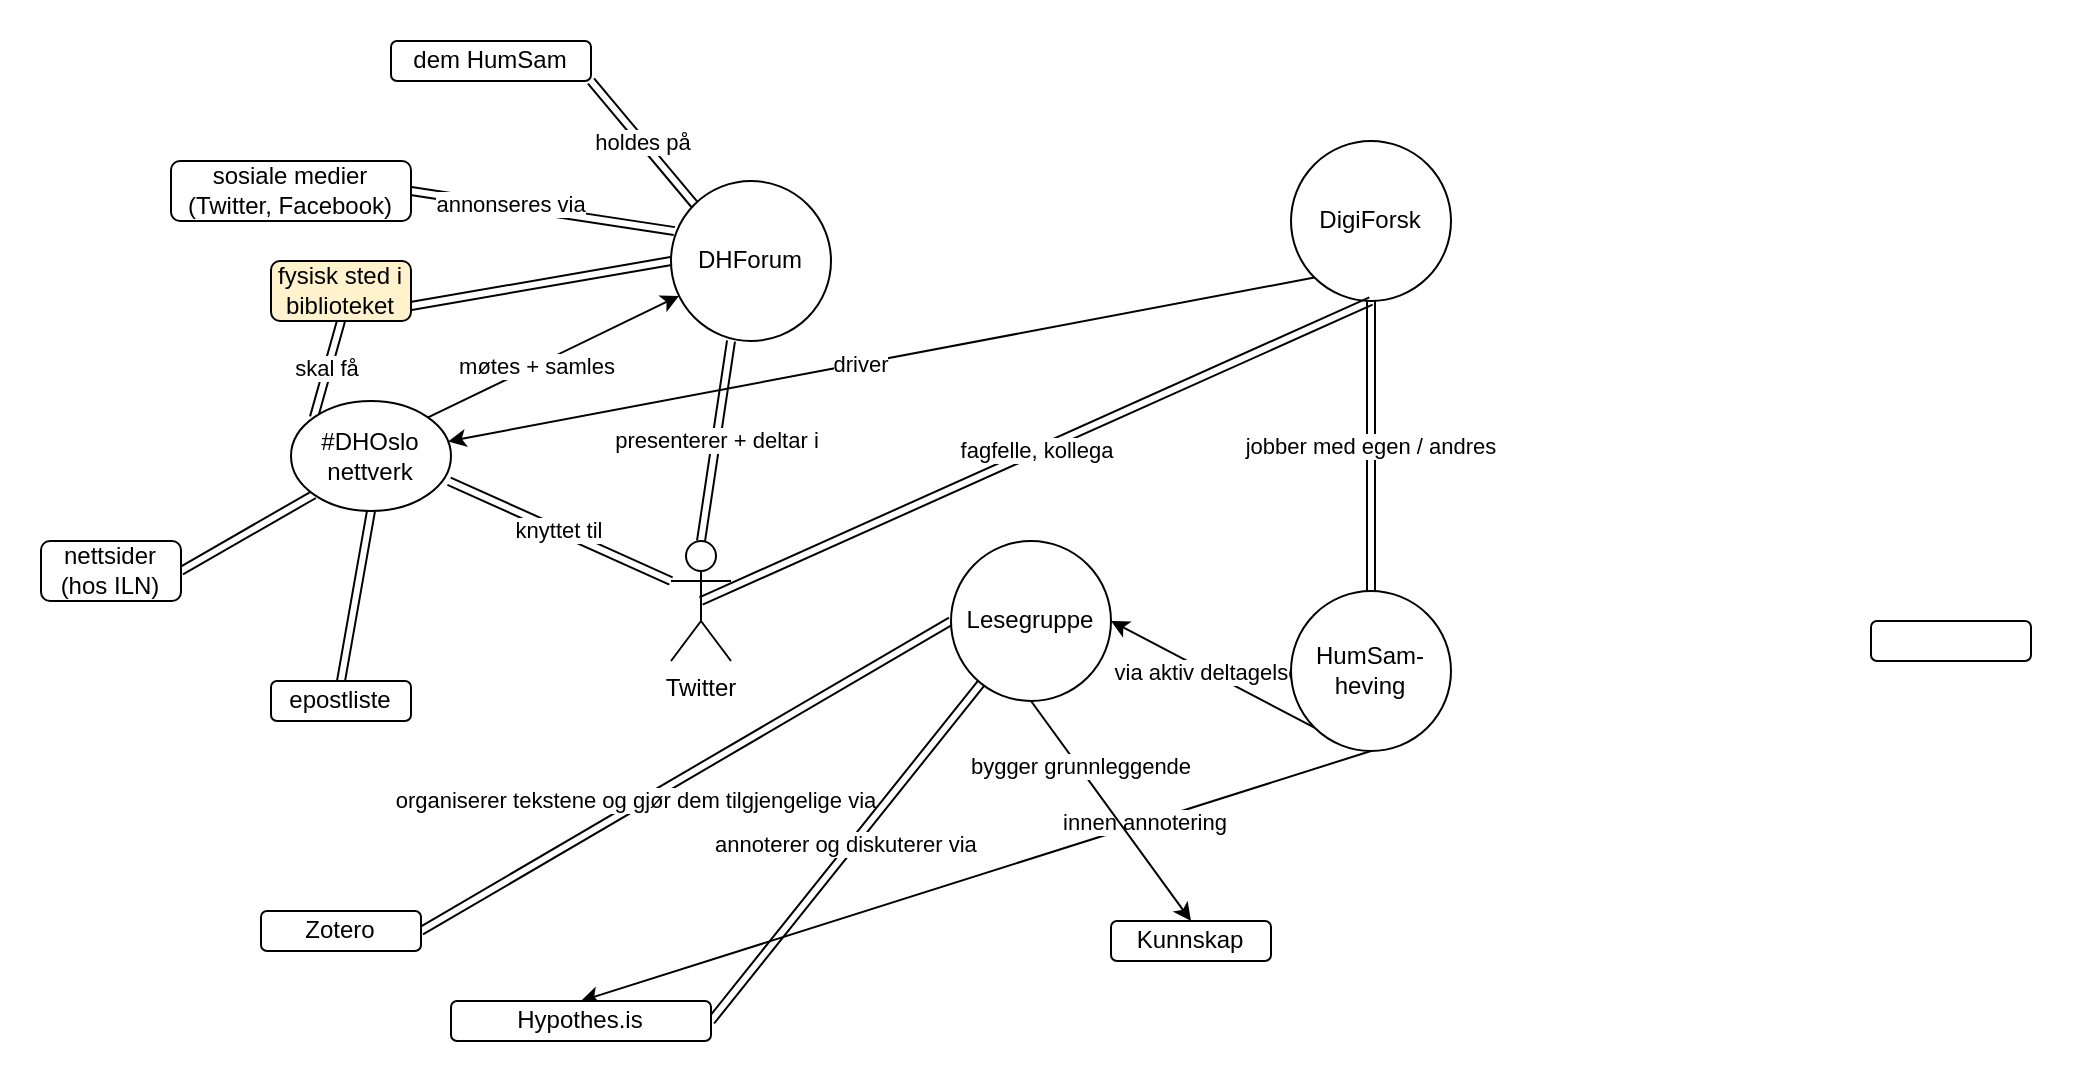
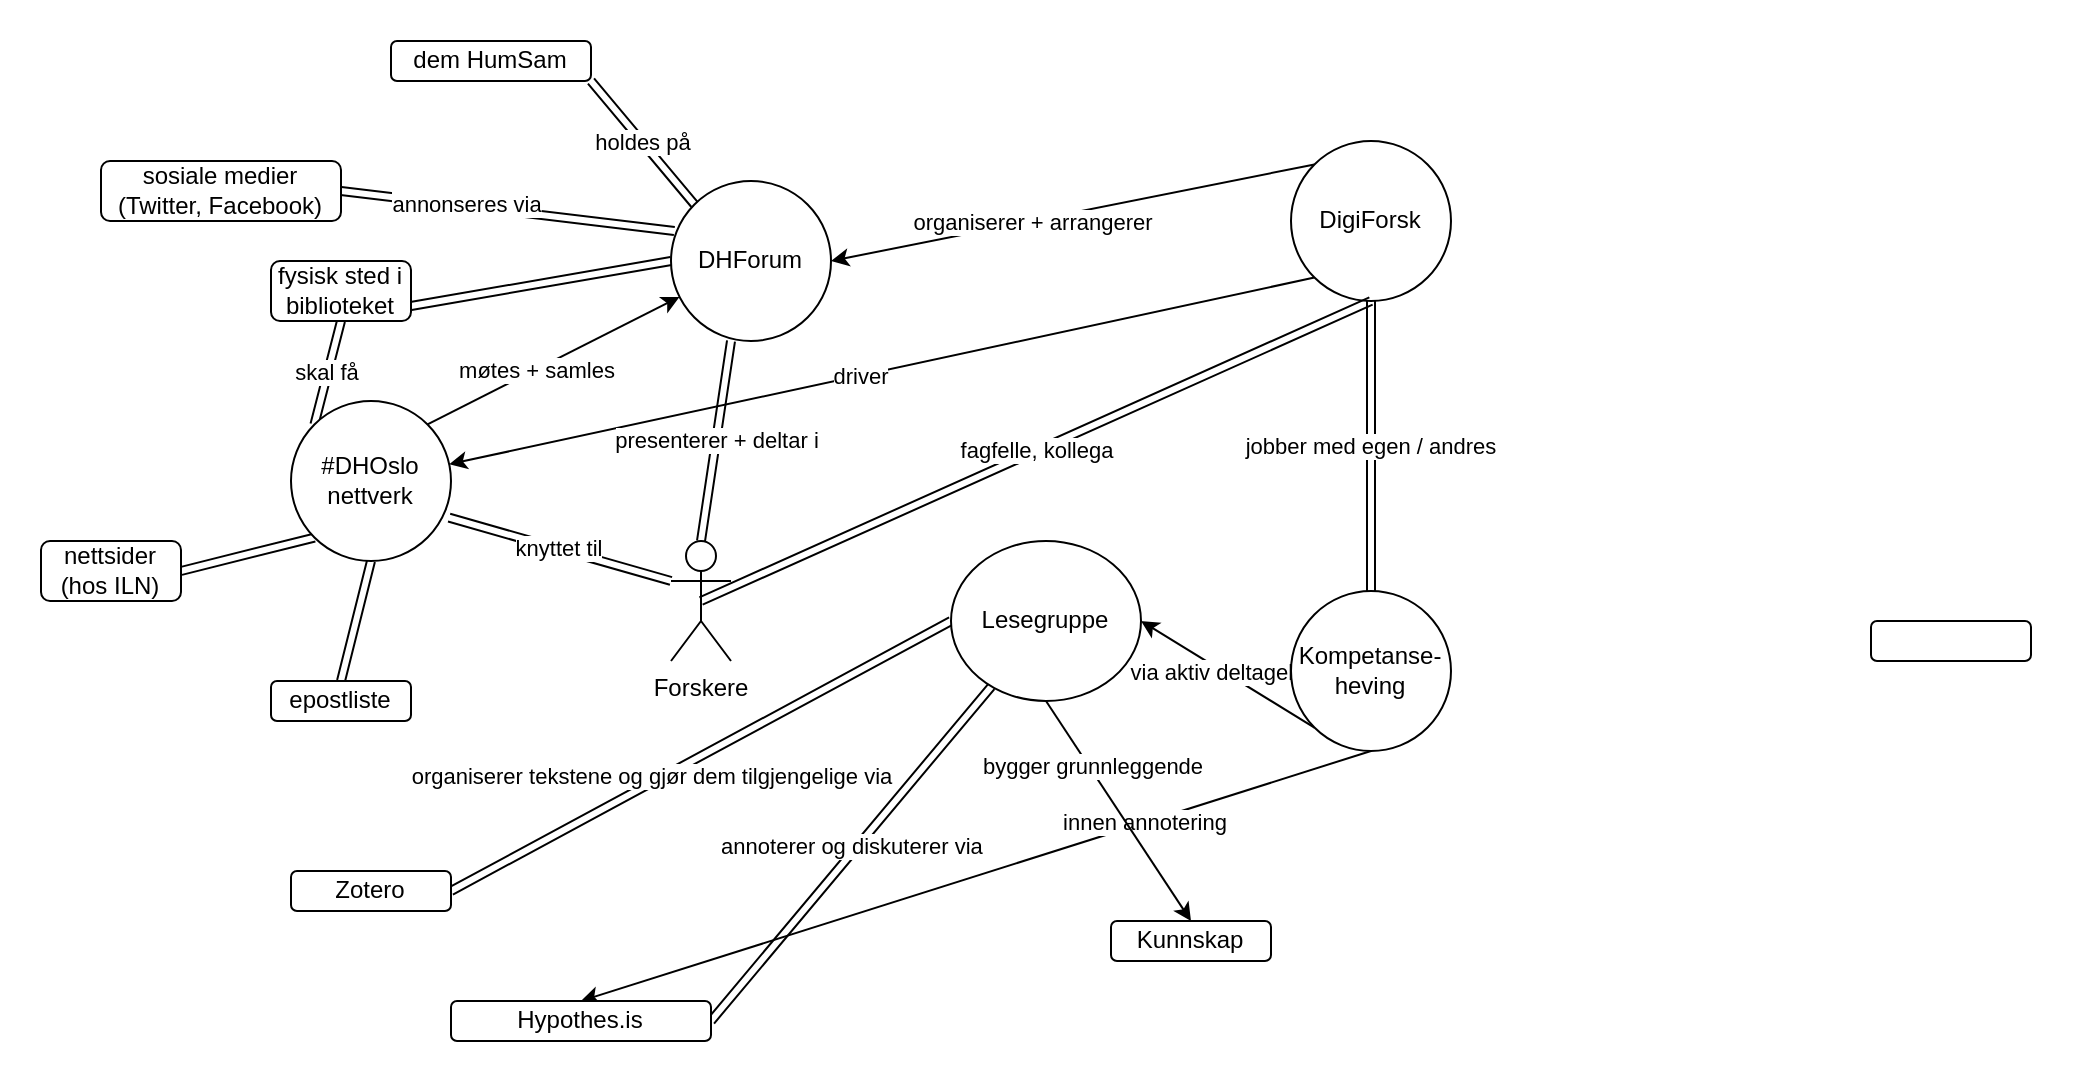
none -> (1199, 188)
(291, 191) -> (221, 191)
(341, 291) -> (341, 291)
(371, 456) -> (371, 481)
(1031, 621) -> (1046, 621)
(1371, 671) -> (1371, 671)
(702, 689) -> (702, 689)
(341, 931) -> (371, 891)
